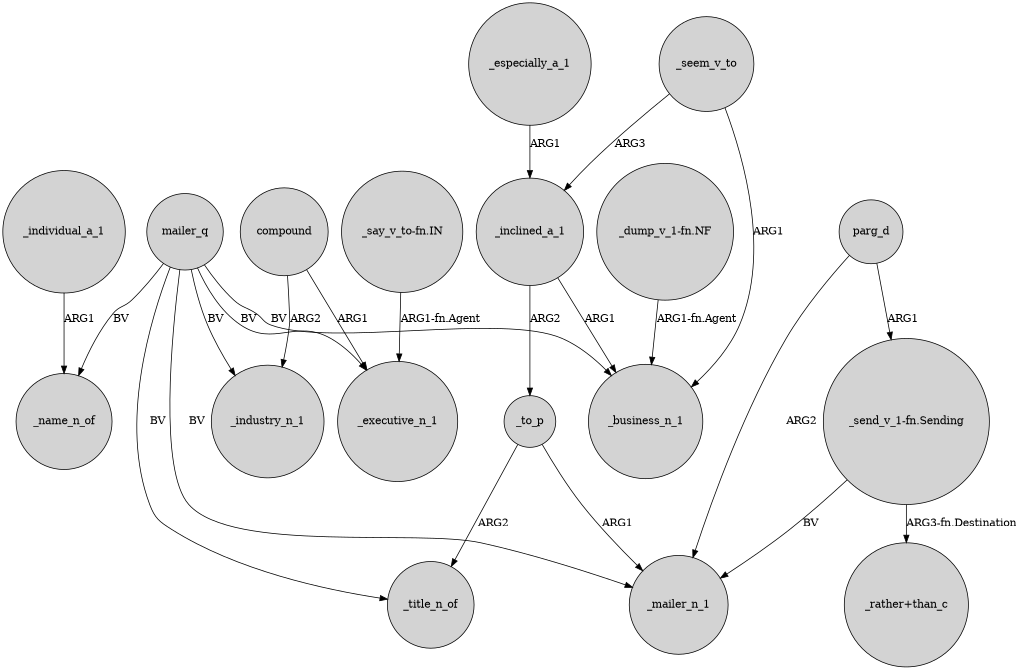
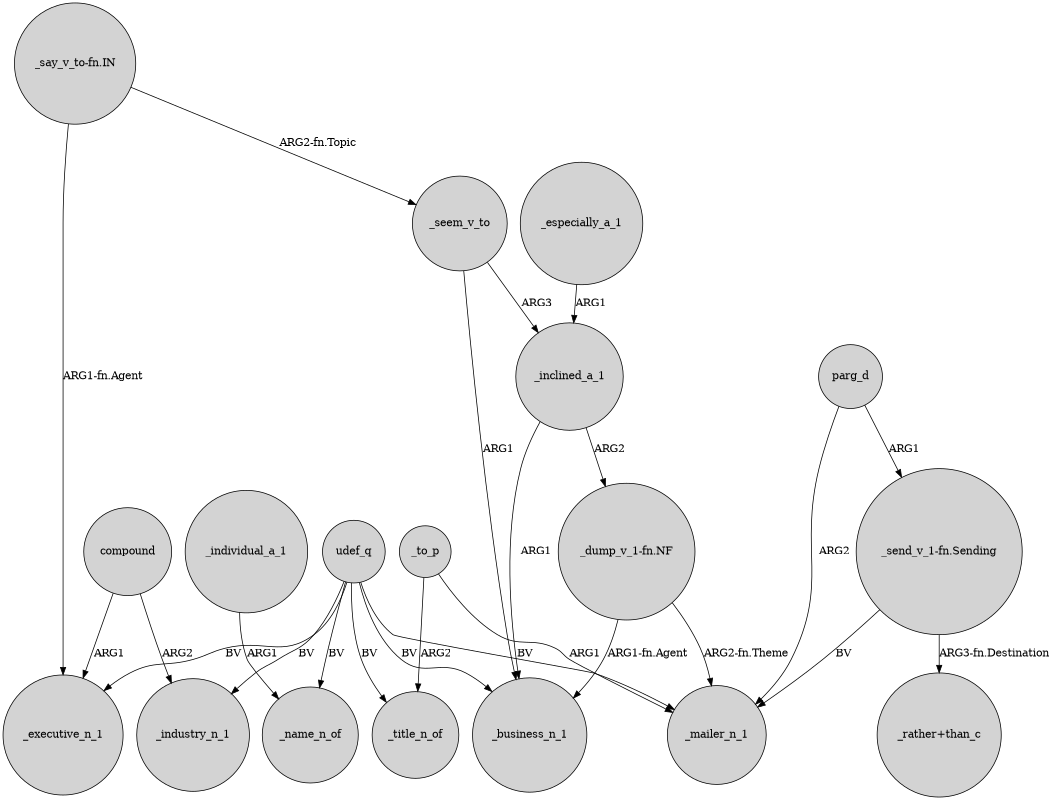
none -> (270, 145)
(185, 232) -> (354, 552)
(530, 337) -> (595, 453)
none -> (695, 638)
